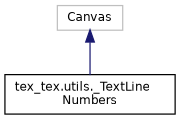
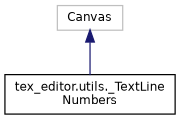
(90, 94) -> (90, 94)
